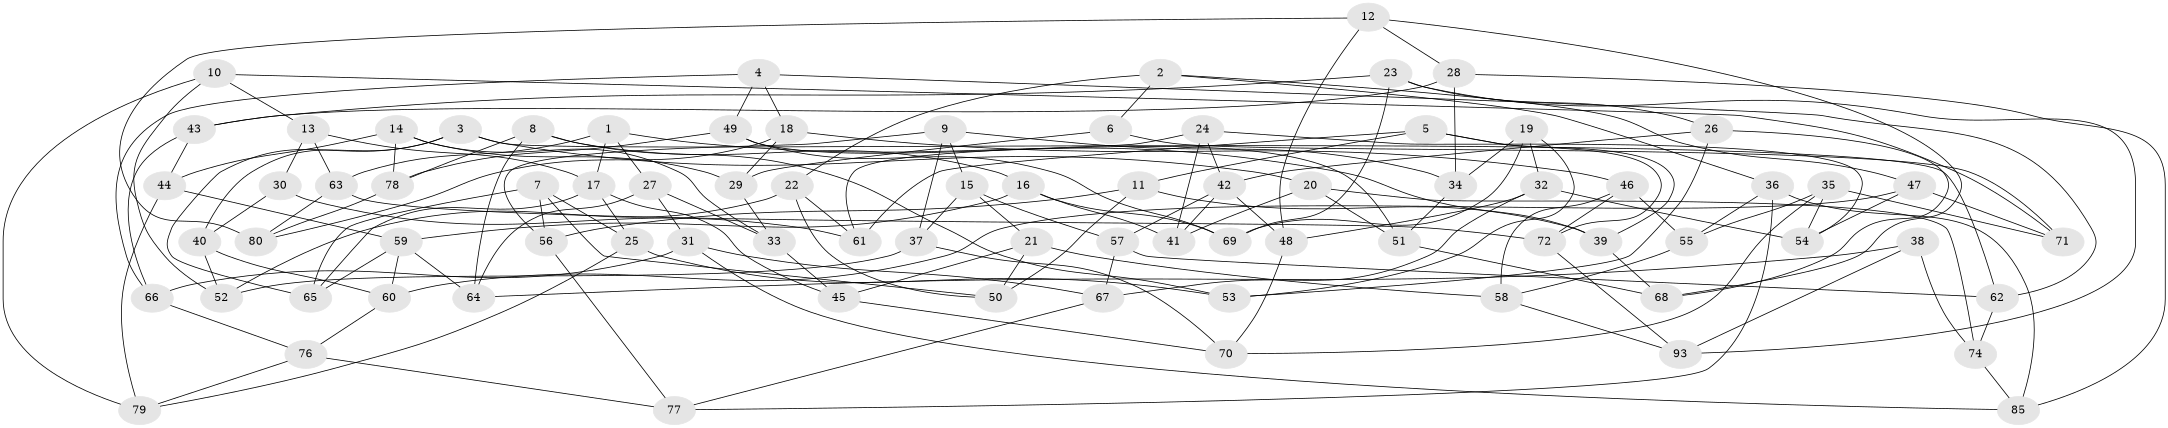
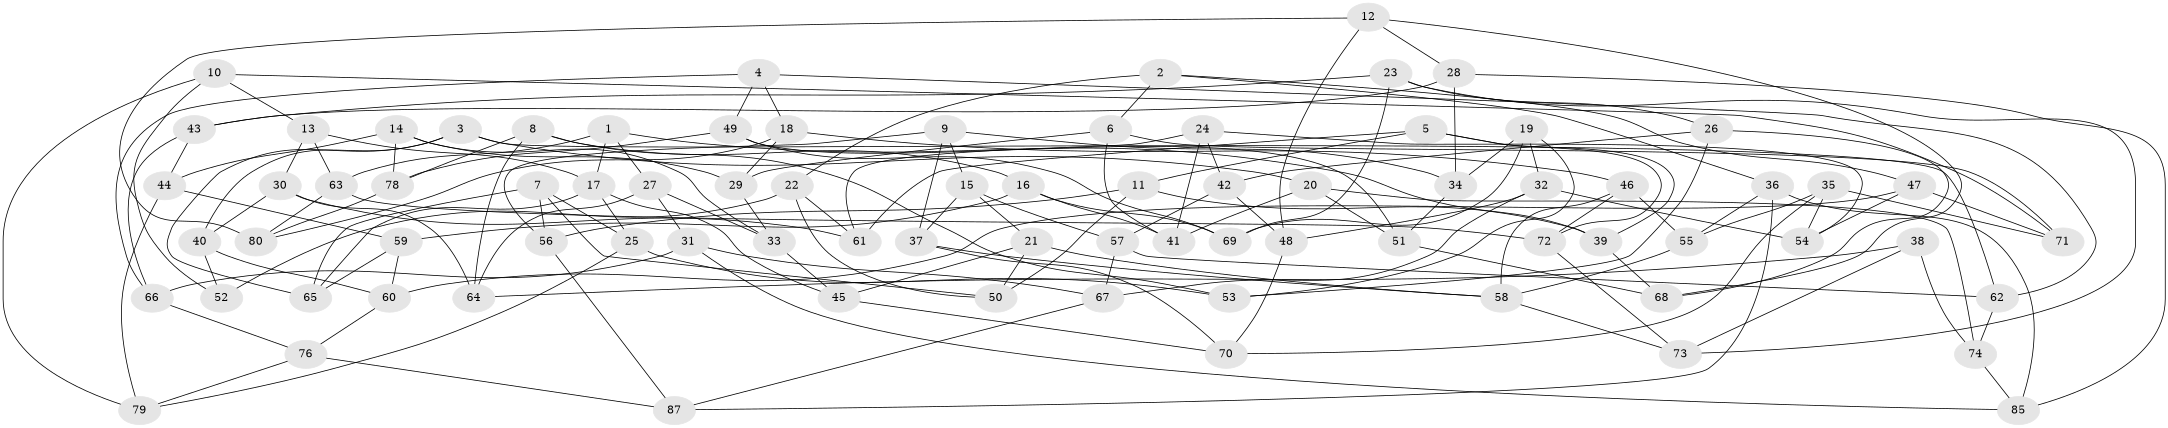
(1199, 214) -> (1106, 186)
(438, 270) -> (427, 226)
(704, 274) -> (1181, 274)
(1681, 354) -> (1681, 354)
(674, 411) -> (674, 411)
